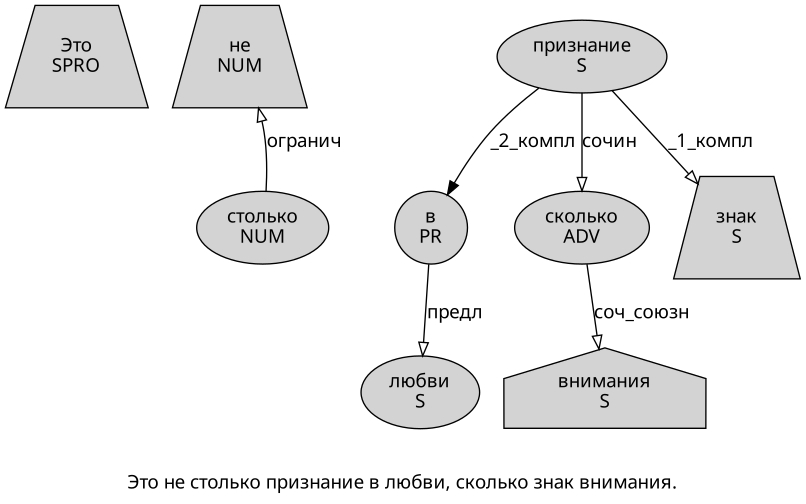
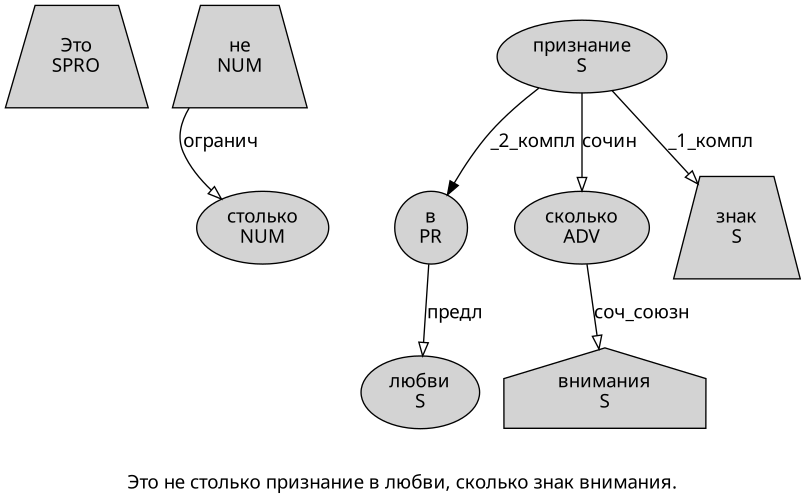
(266, 156) -> (183, 153)
